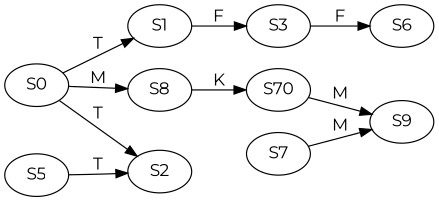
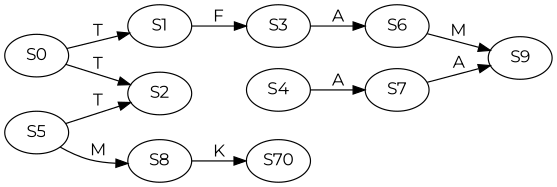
(340, 17) -> (338, 17)
(92, 87) -> (87, 159)
none -> (278, 90)
(334, 104) -> (453, 40)
(340, 126) -> (459, 63)
